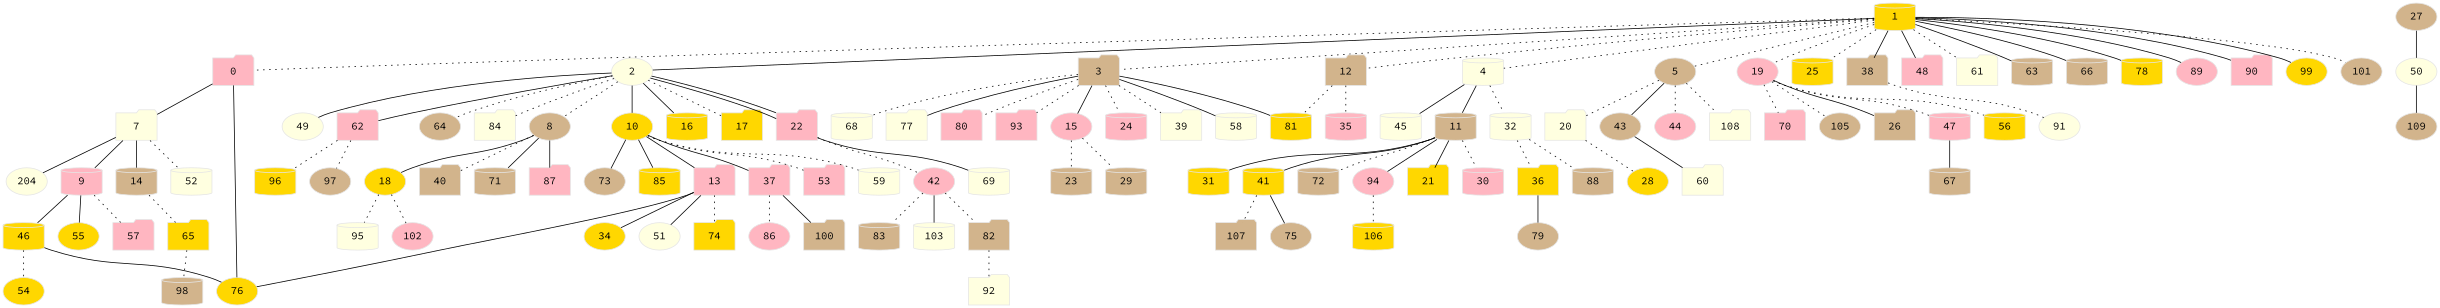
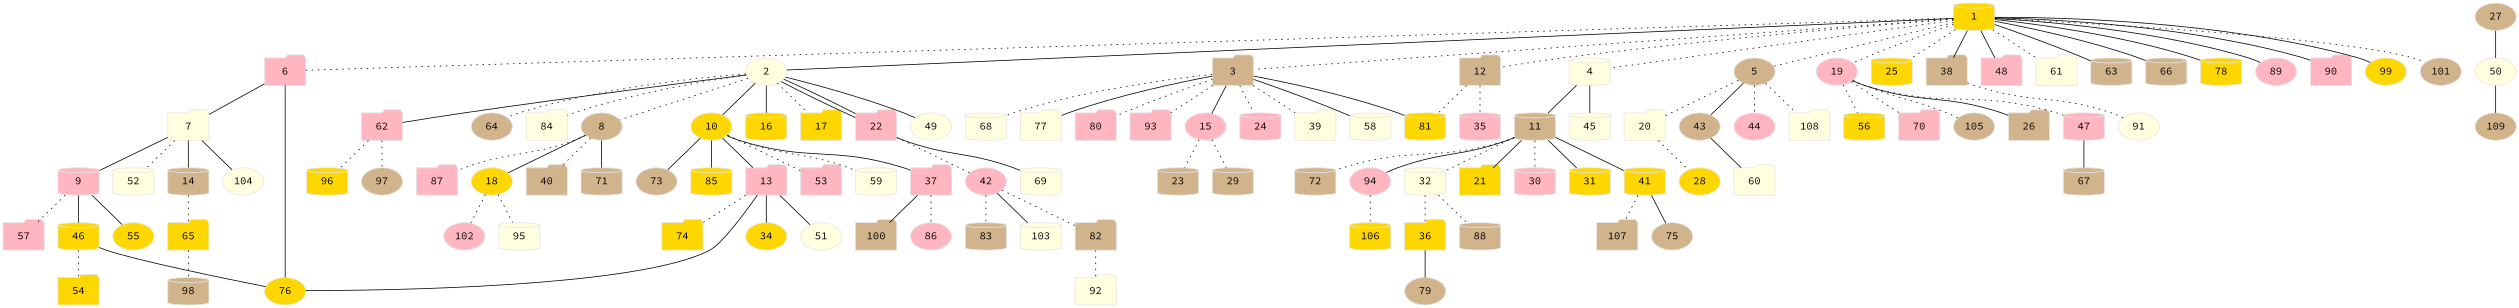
(233, 72) -> (285, 72)
(1497, 99) -> (1480, 154)
(550, 154) -> (522, 154)
(27, 181) -> (243, 181)
(24, 291) -> (79, 291)
